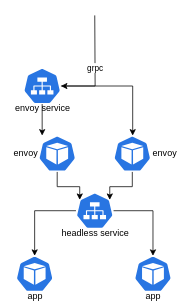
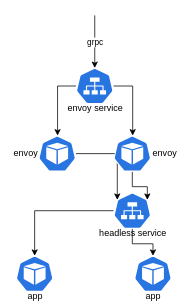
(42, 86) -> (95, 86)
(95, 210) -> (132, 210)
